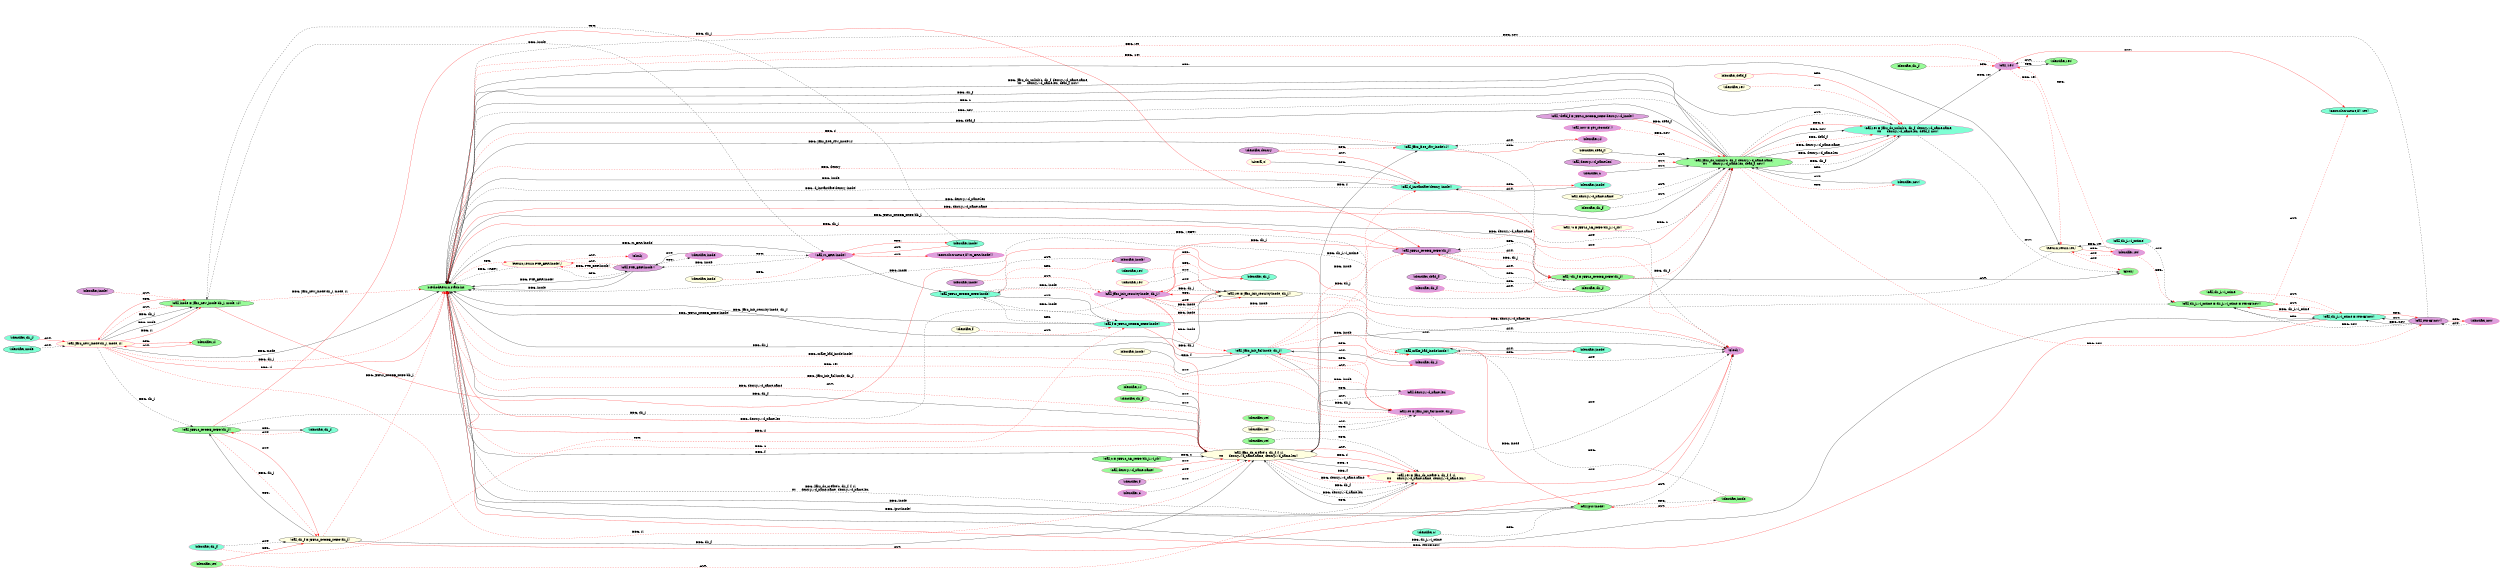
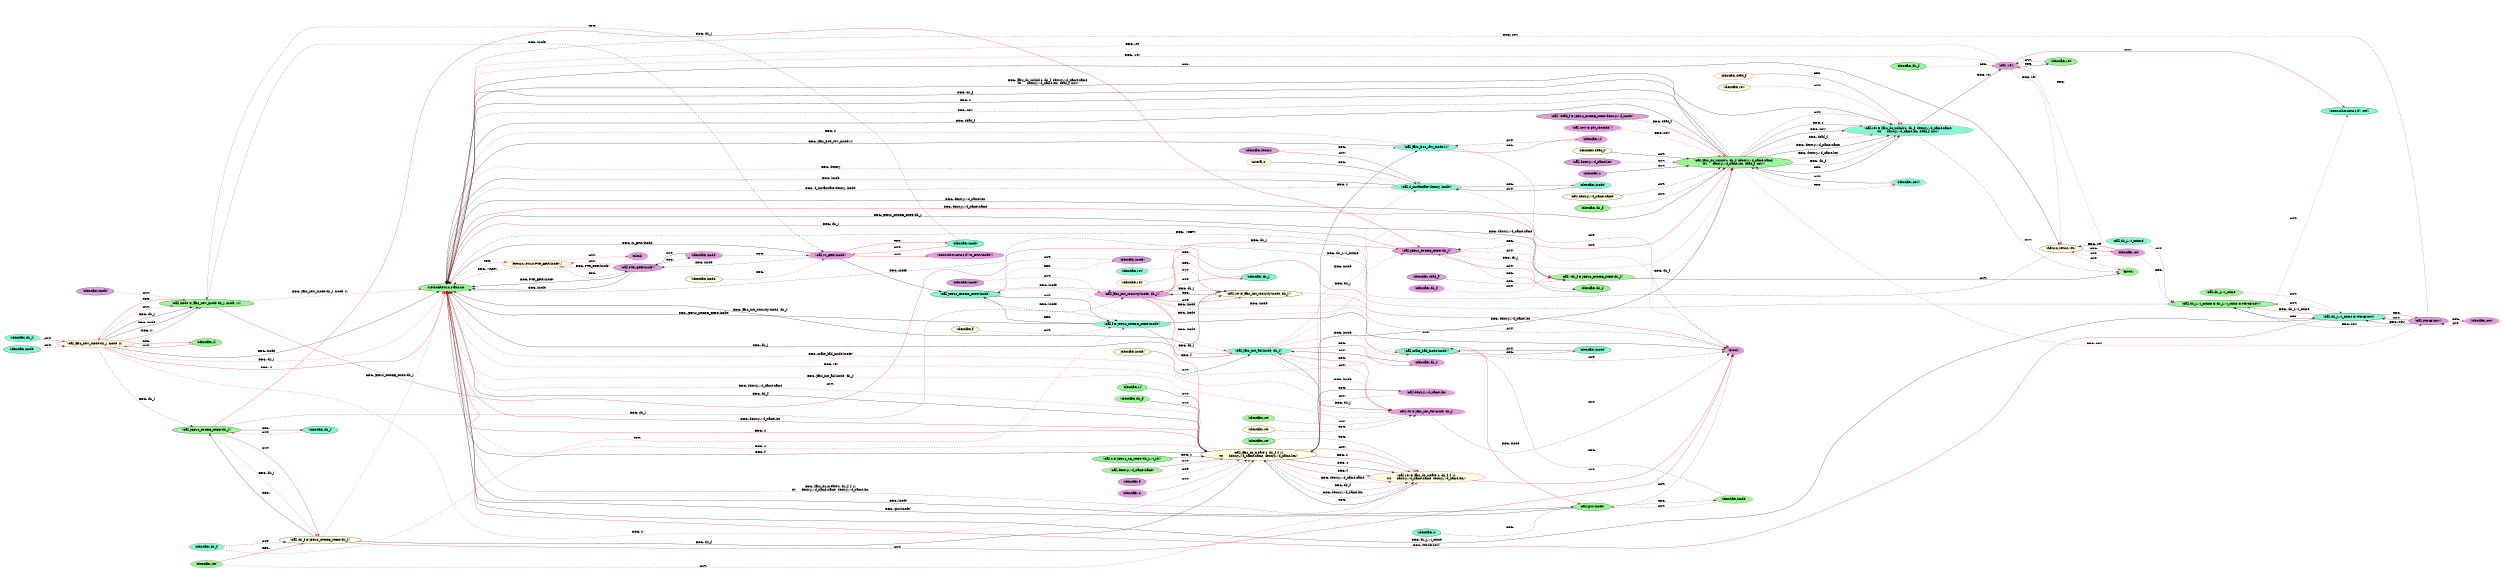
(1592, 228) -> none
(1194, 294) -> (1194, 294)
(1034, 322) -> (1034, 322)
